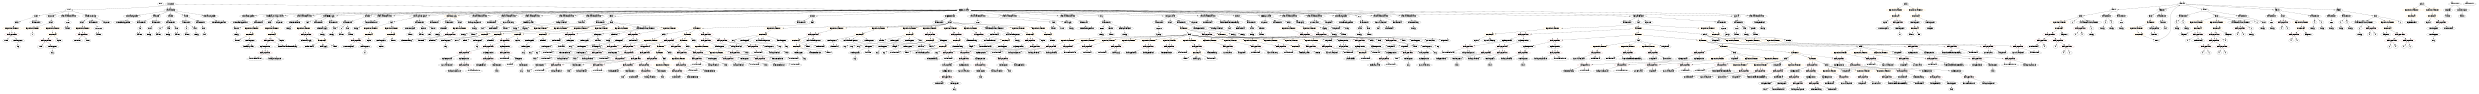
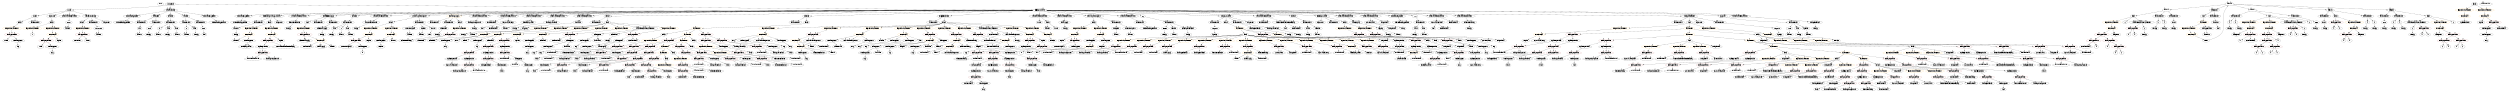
none -> (1094, 16)
